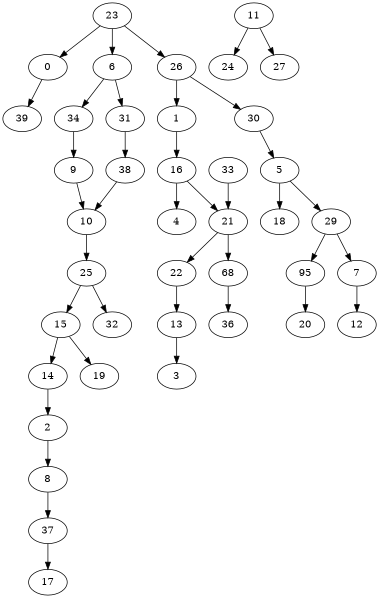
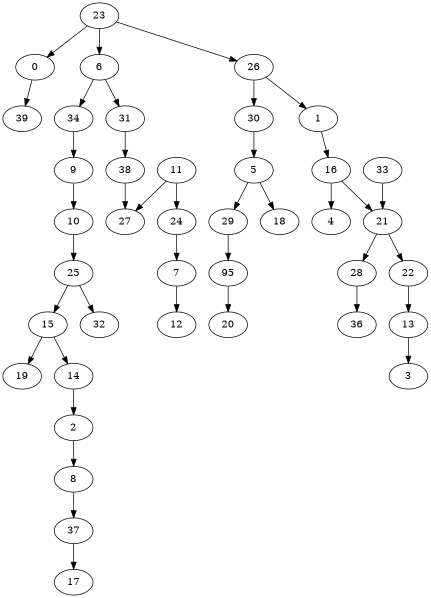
(108, 193) -> (125, 192)
(342, 244) -> (177, 244)
(228, 273) -> (357, 273)
